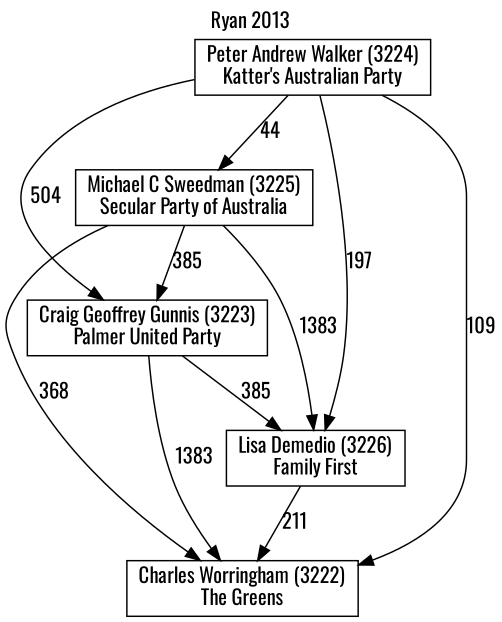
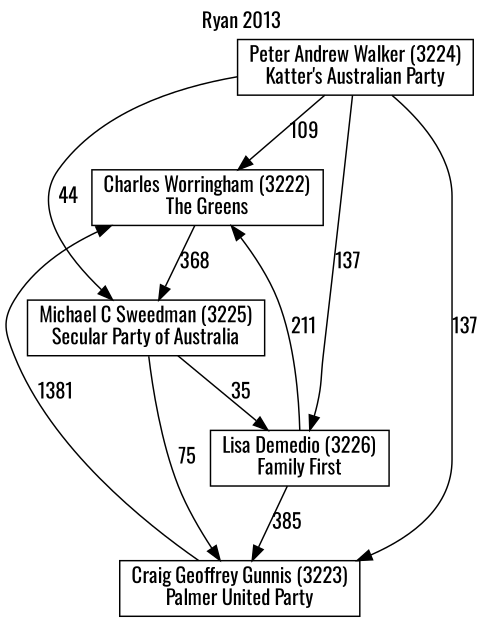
(46, 198) -> (465, 328)
(188, 263) -> (188, 458)
(360, 263) -> (348, 263)
(319, 328) -> (241, 393)
(226, 389) -> (273, 517)
(33, 394) -> (180, 256)
(194, 458) -> (56, 393)
